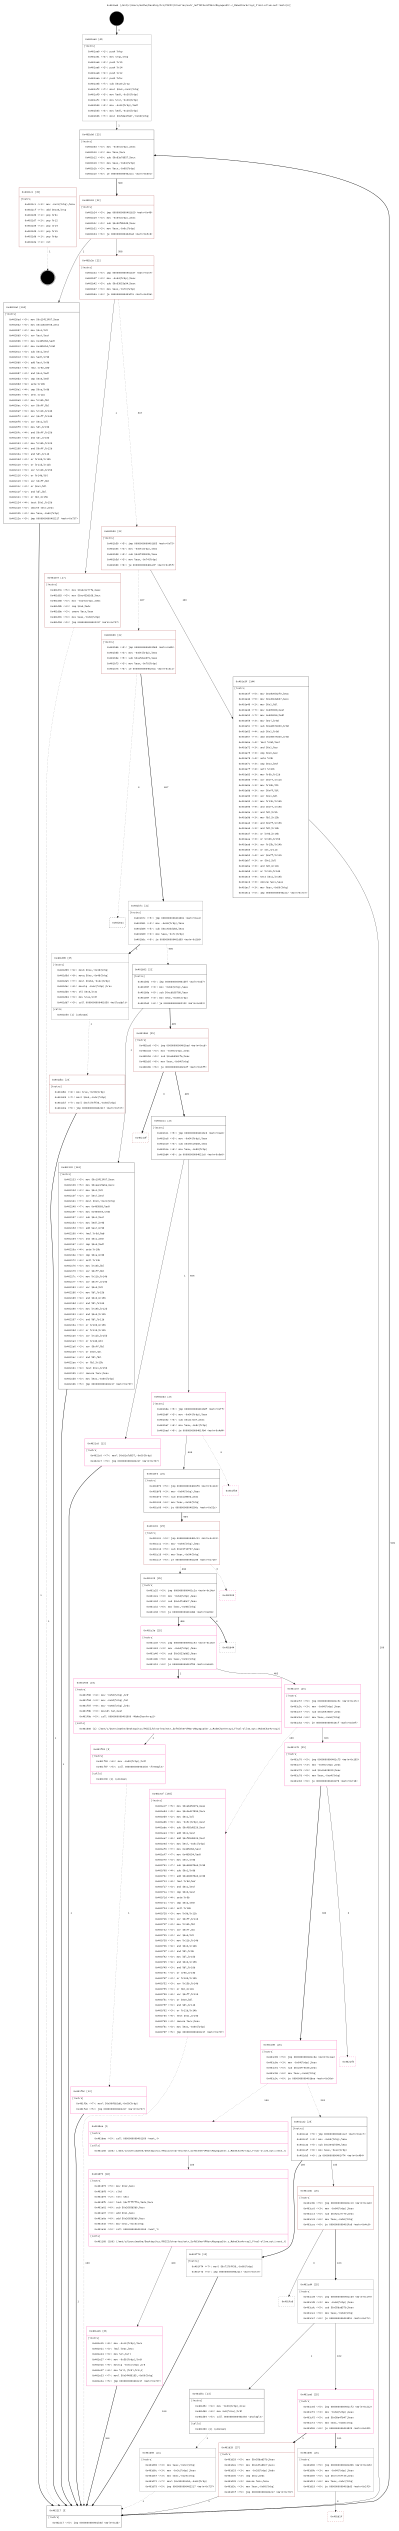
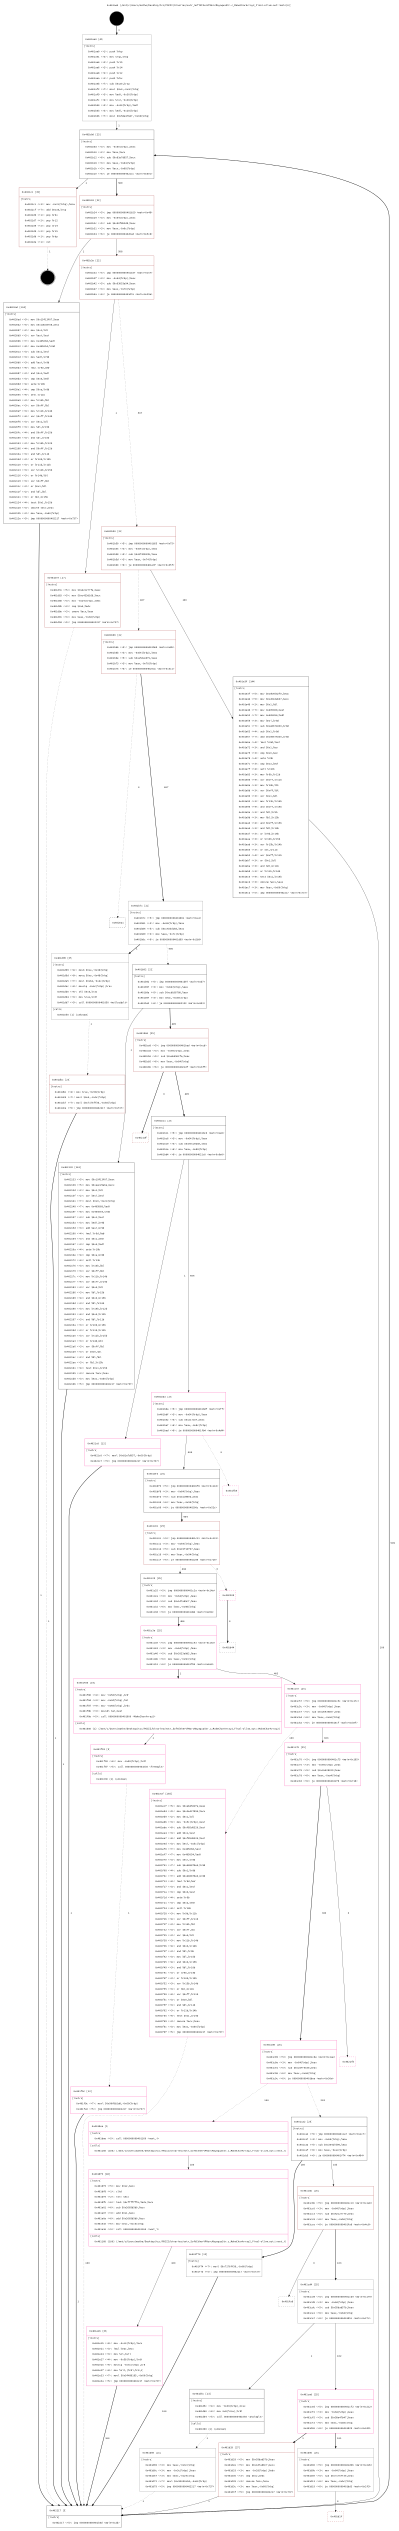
none -> (83, 183)
(220, 1628) -> (228, 1621)
